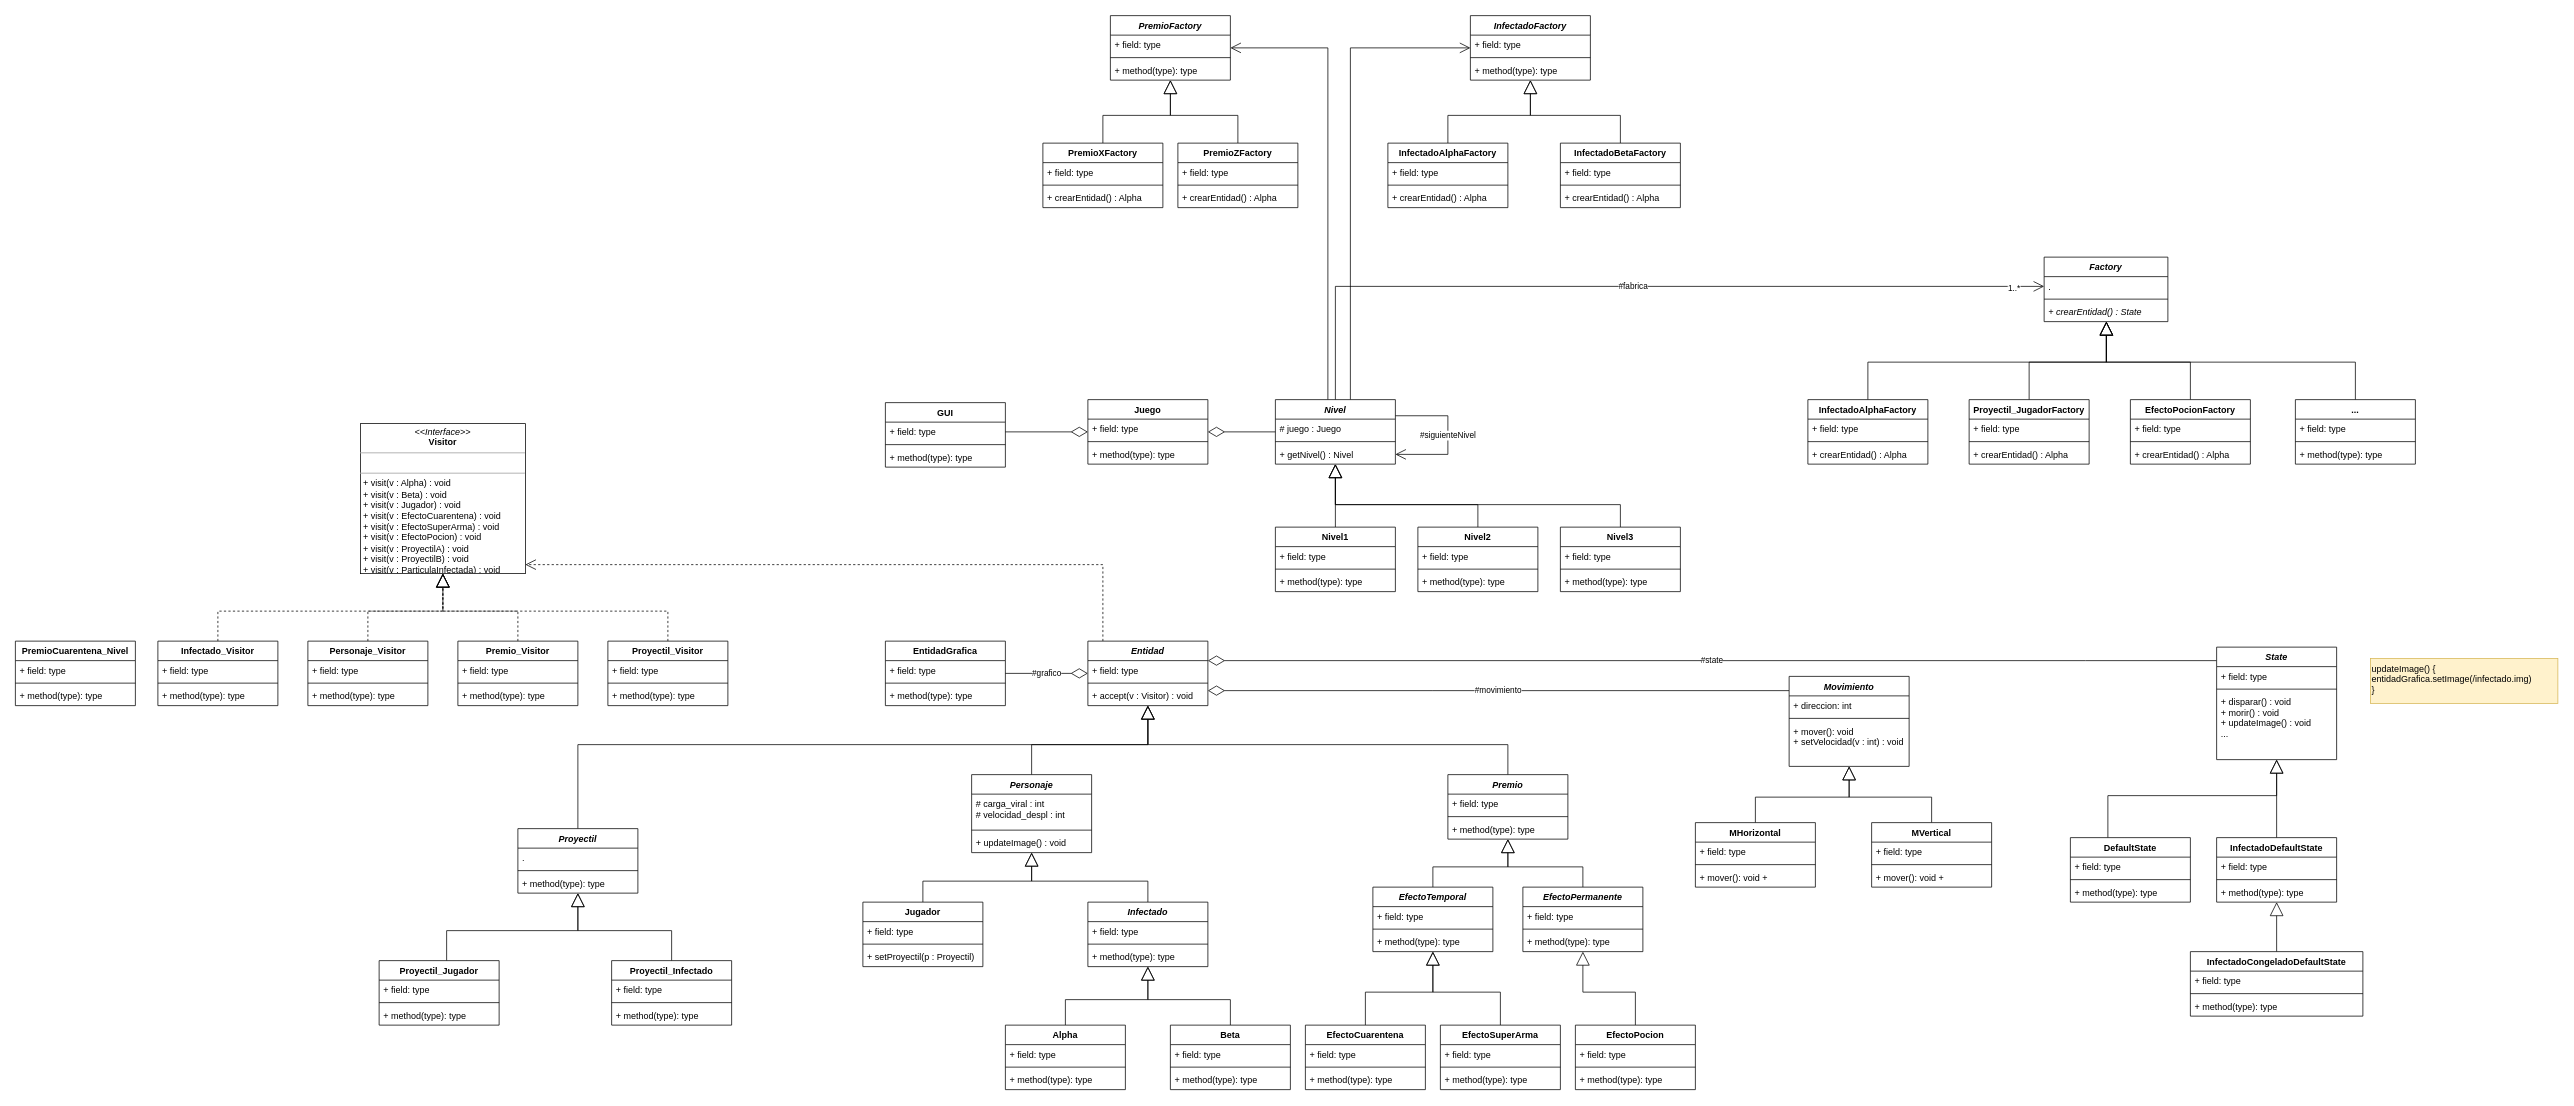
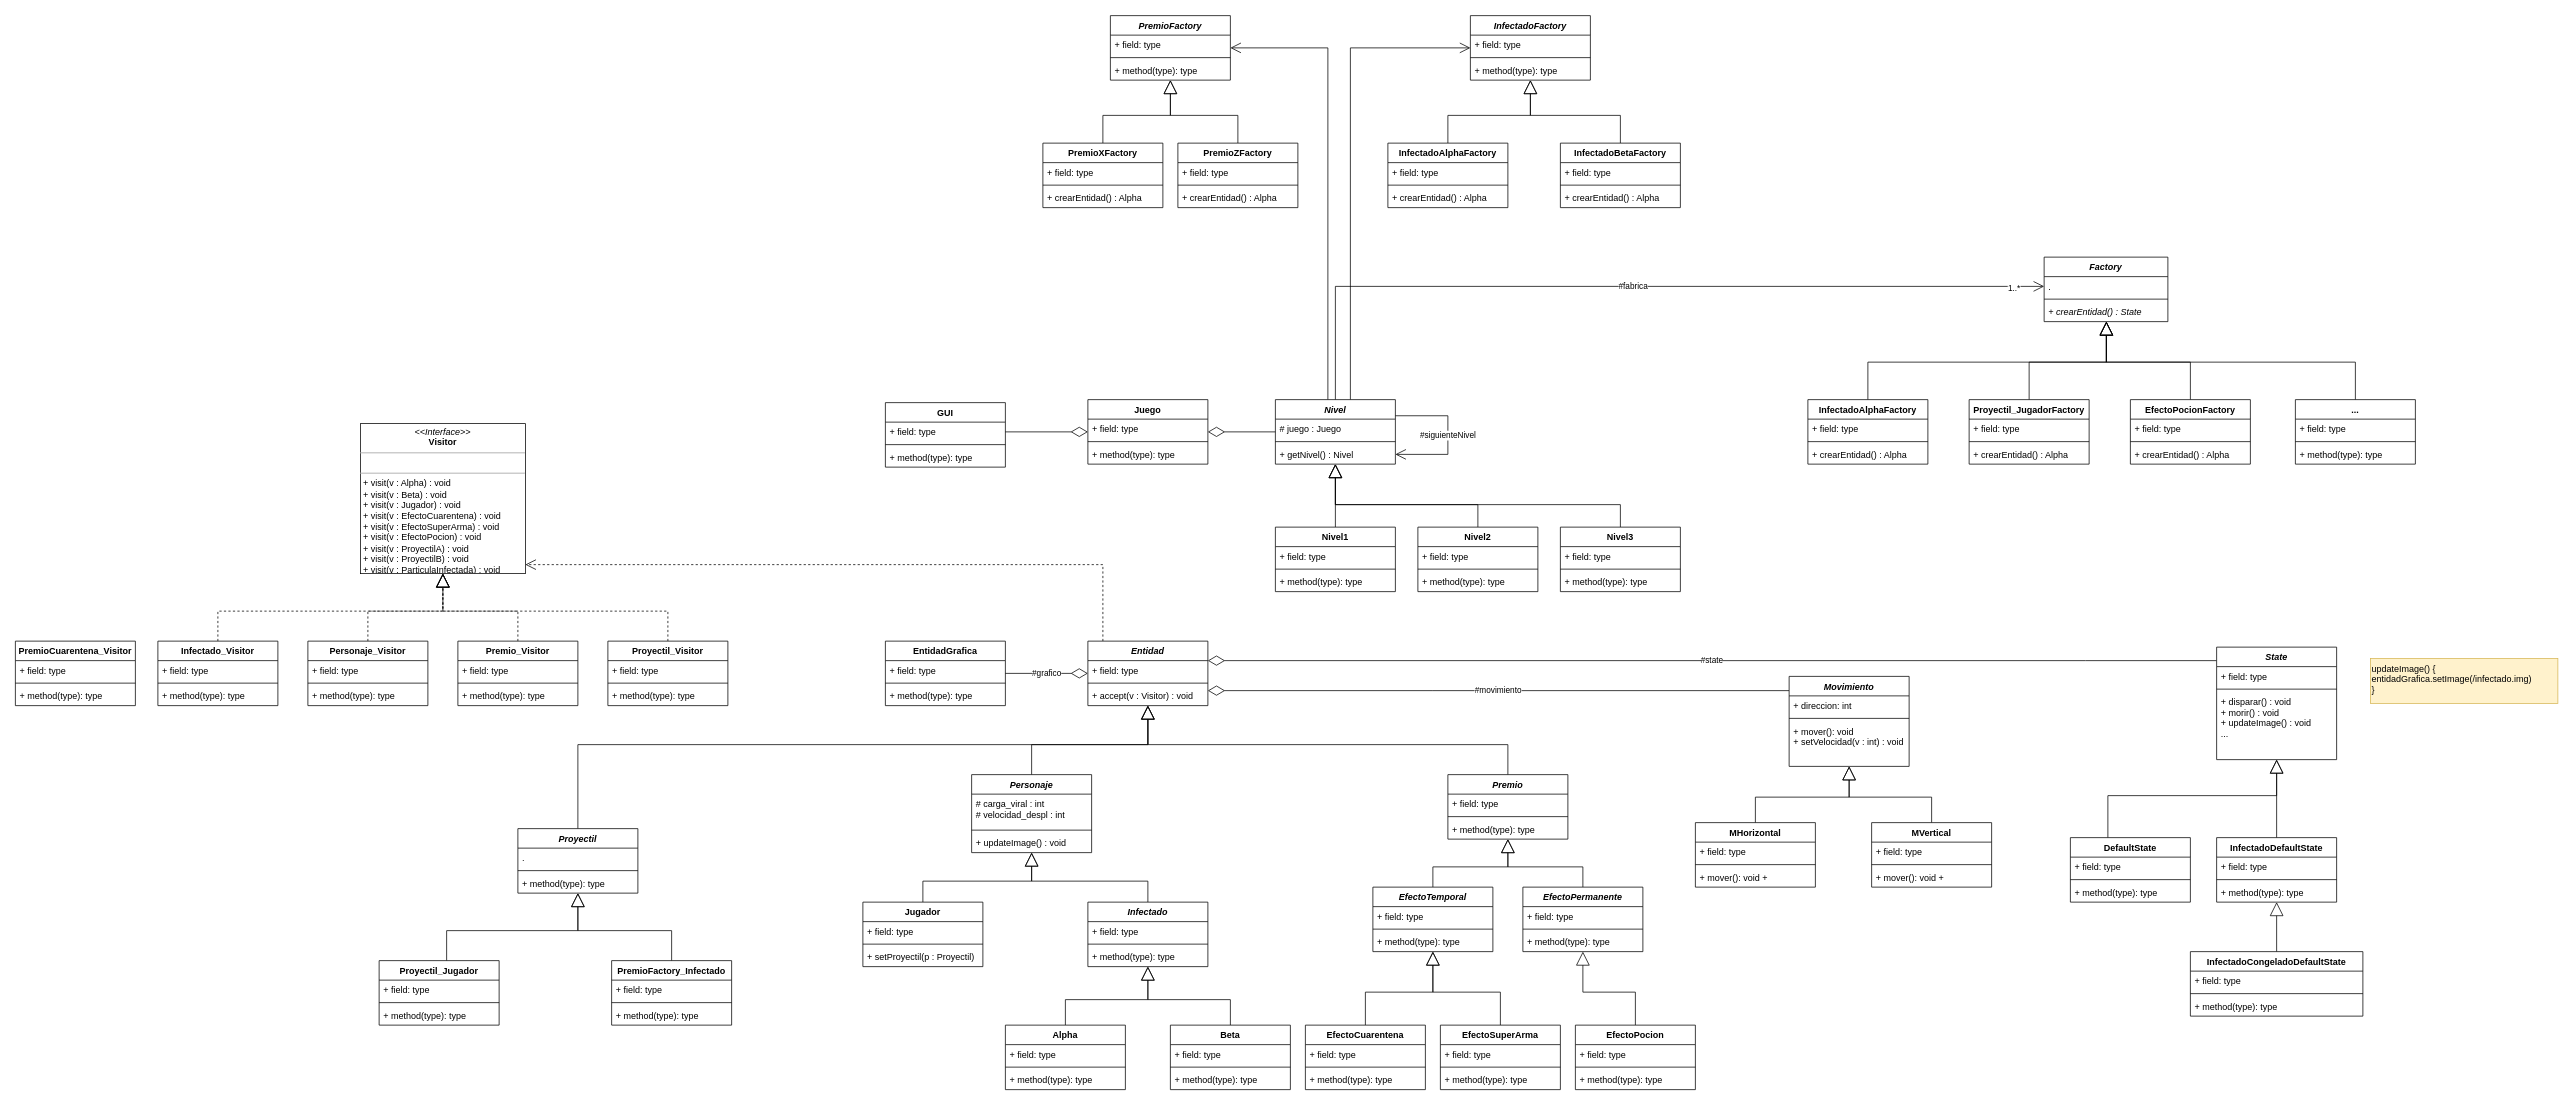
(75, 651) -> (75, 651)
(671, 971) -> (671, 971)
